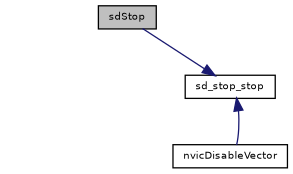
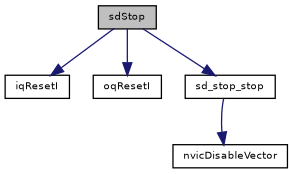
none -> (37, 87)
none -> (127, 87)
(239, 128) -> (222, 115)
